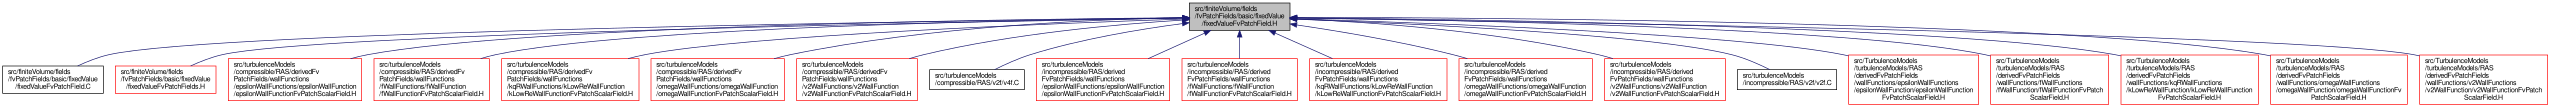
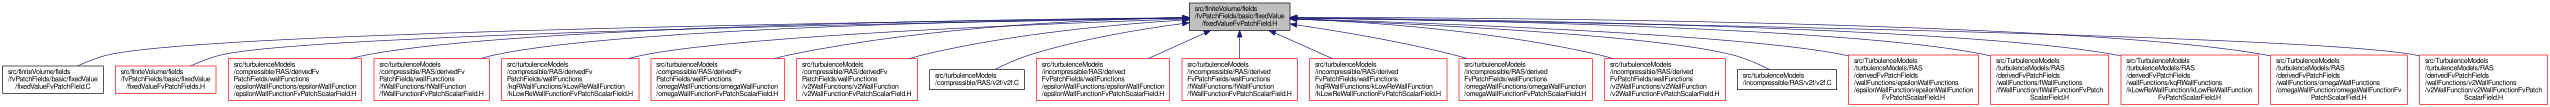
(977, 80) -> (977, 80)
